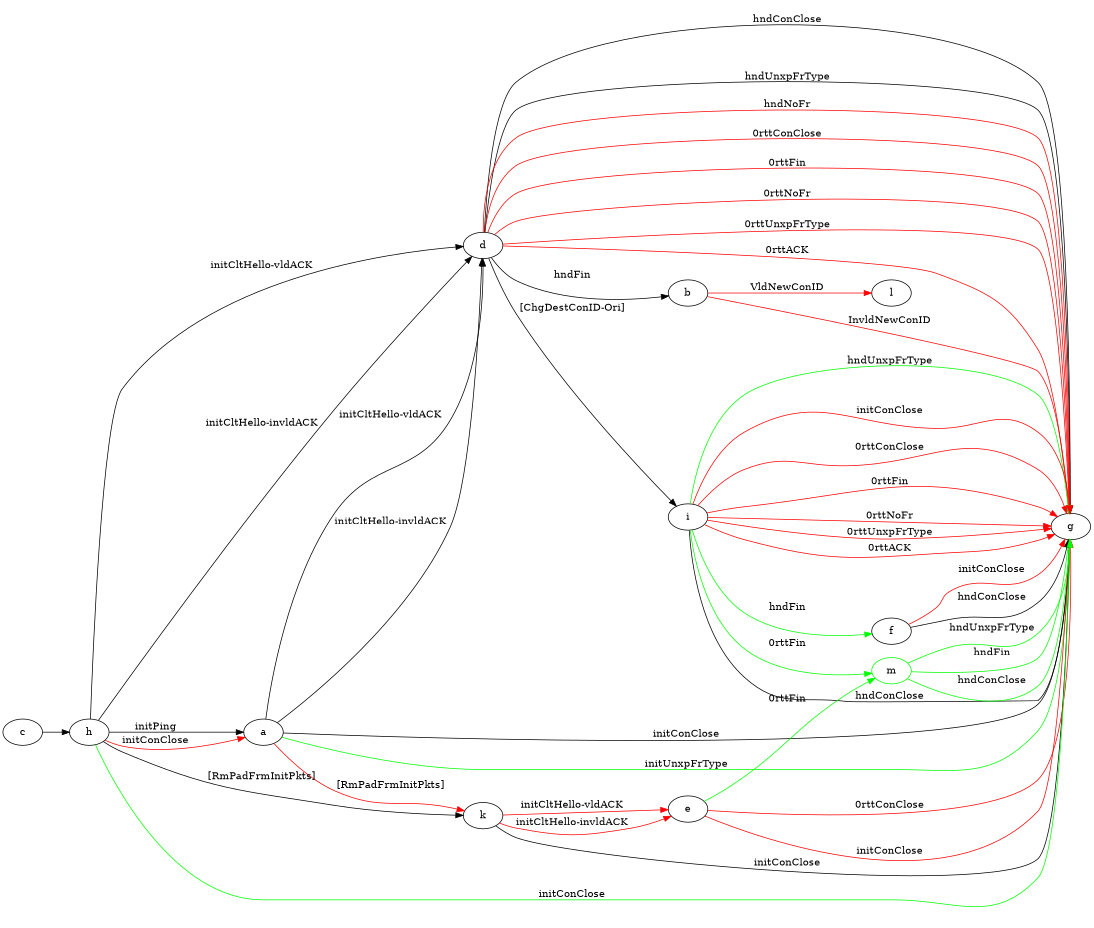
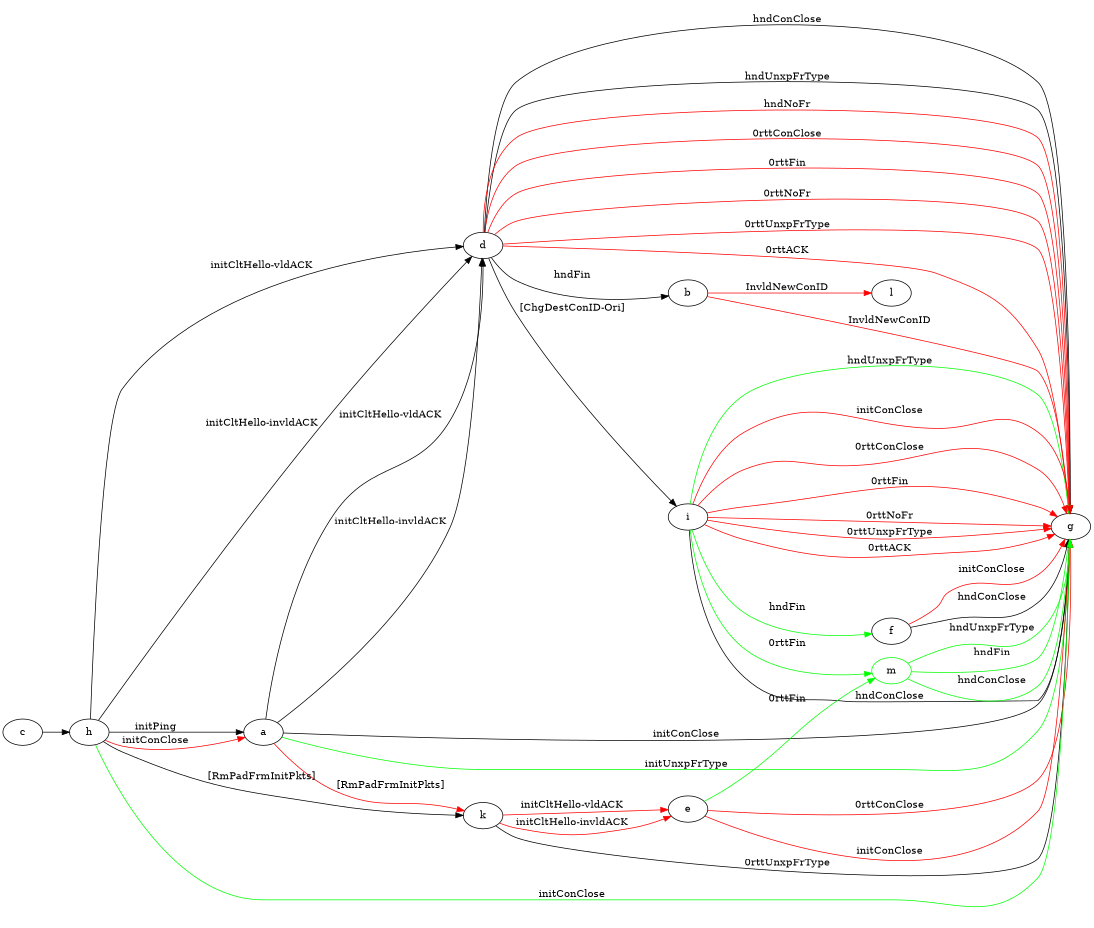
(789, 288) -> (789, 288)
(789, 863) -> (789, 863)
